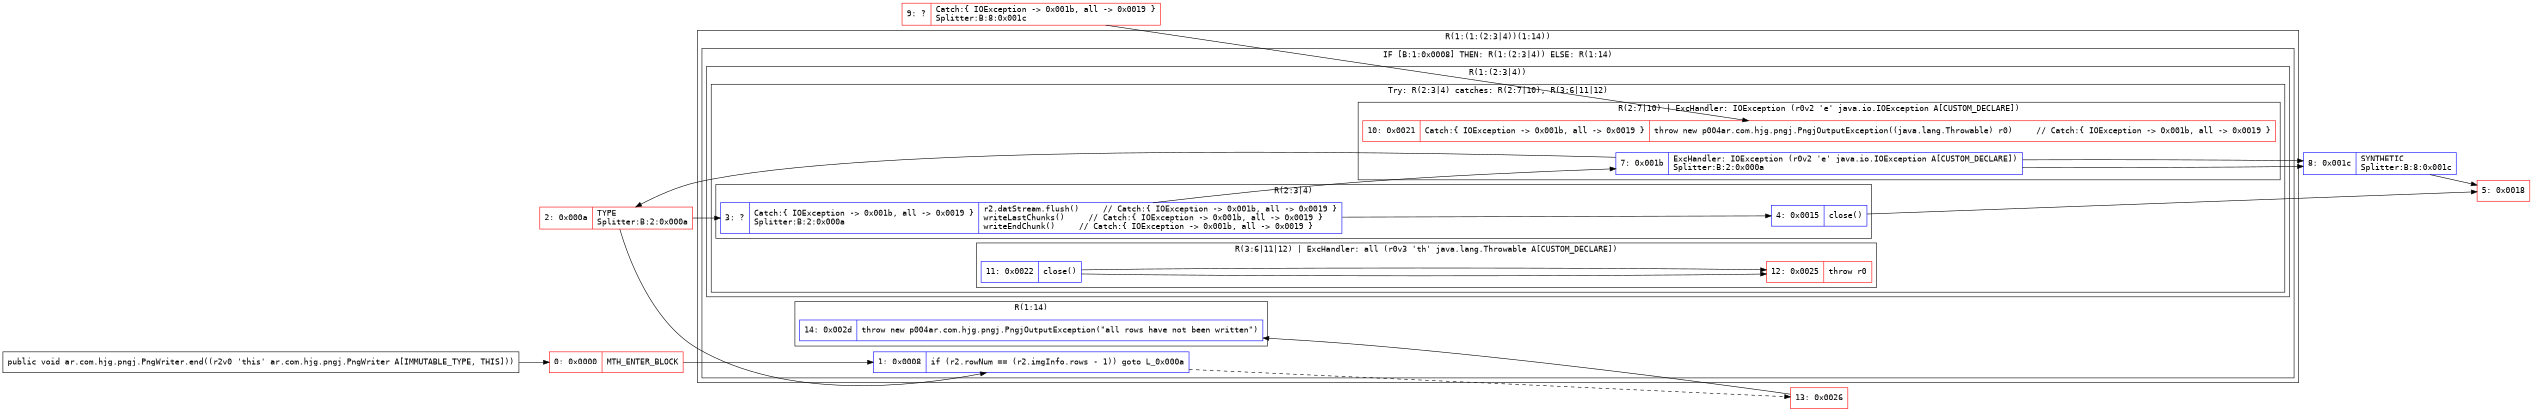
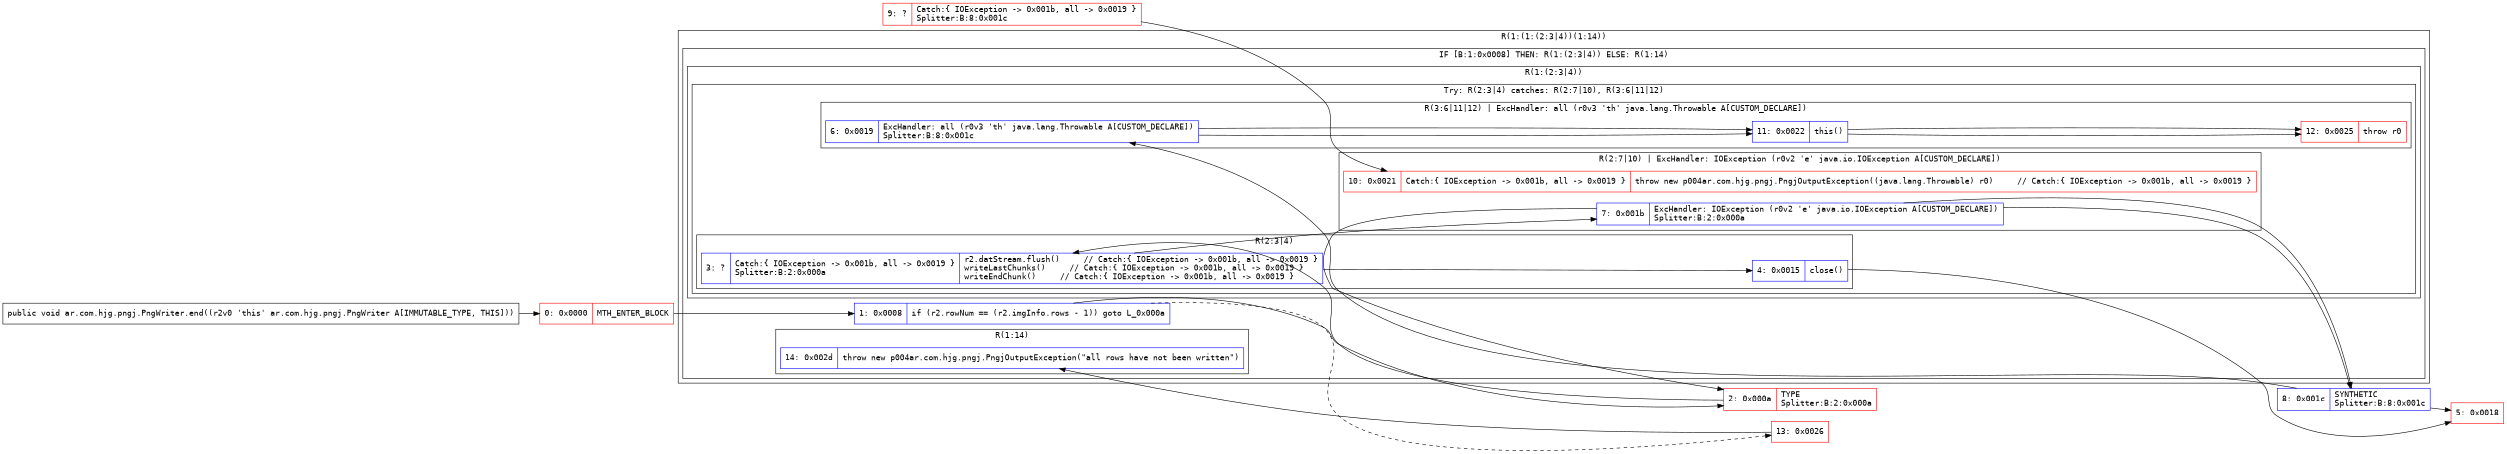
none -> (1012, 132)
(1060, 272) -> (1829, 131)
(754, 371) -> (1486, 392)
